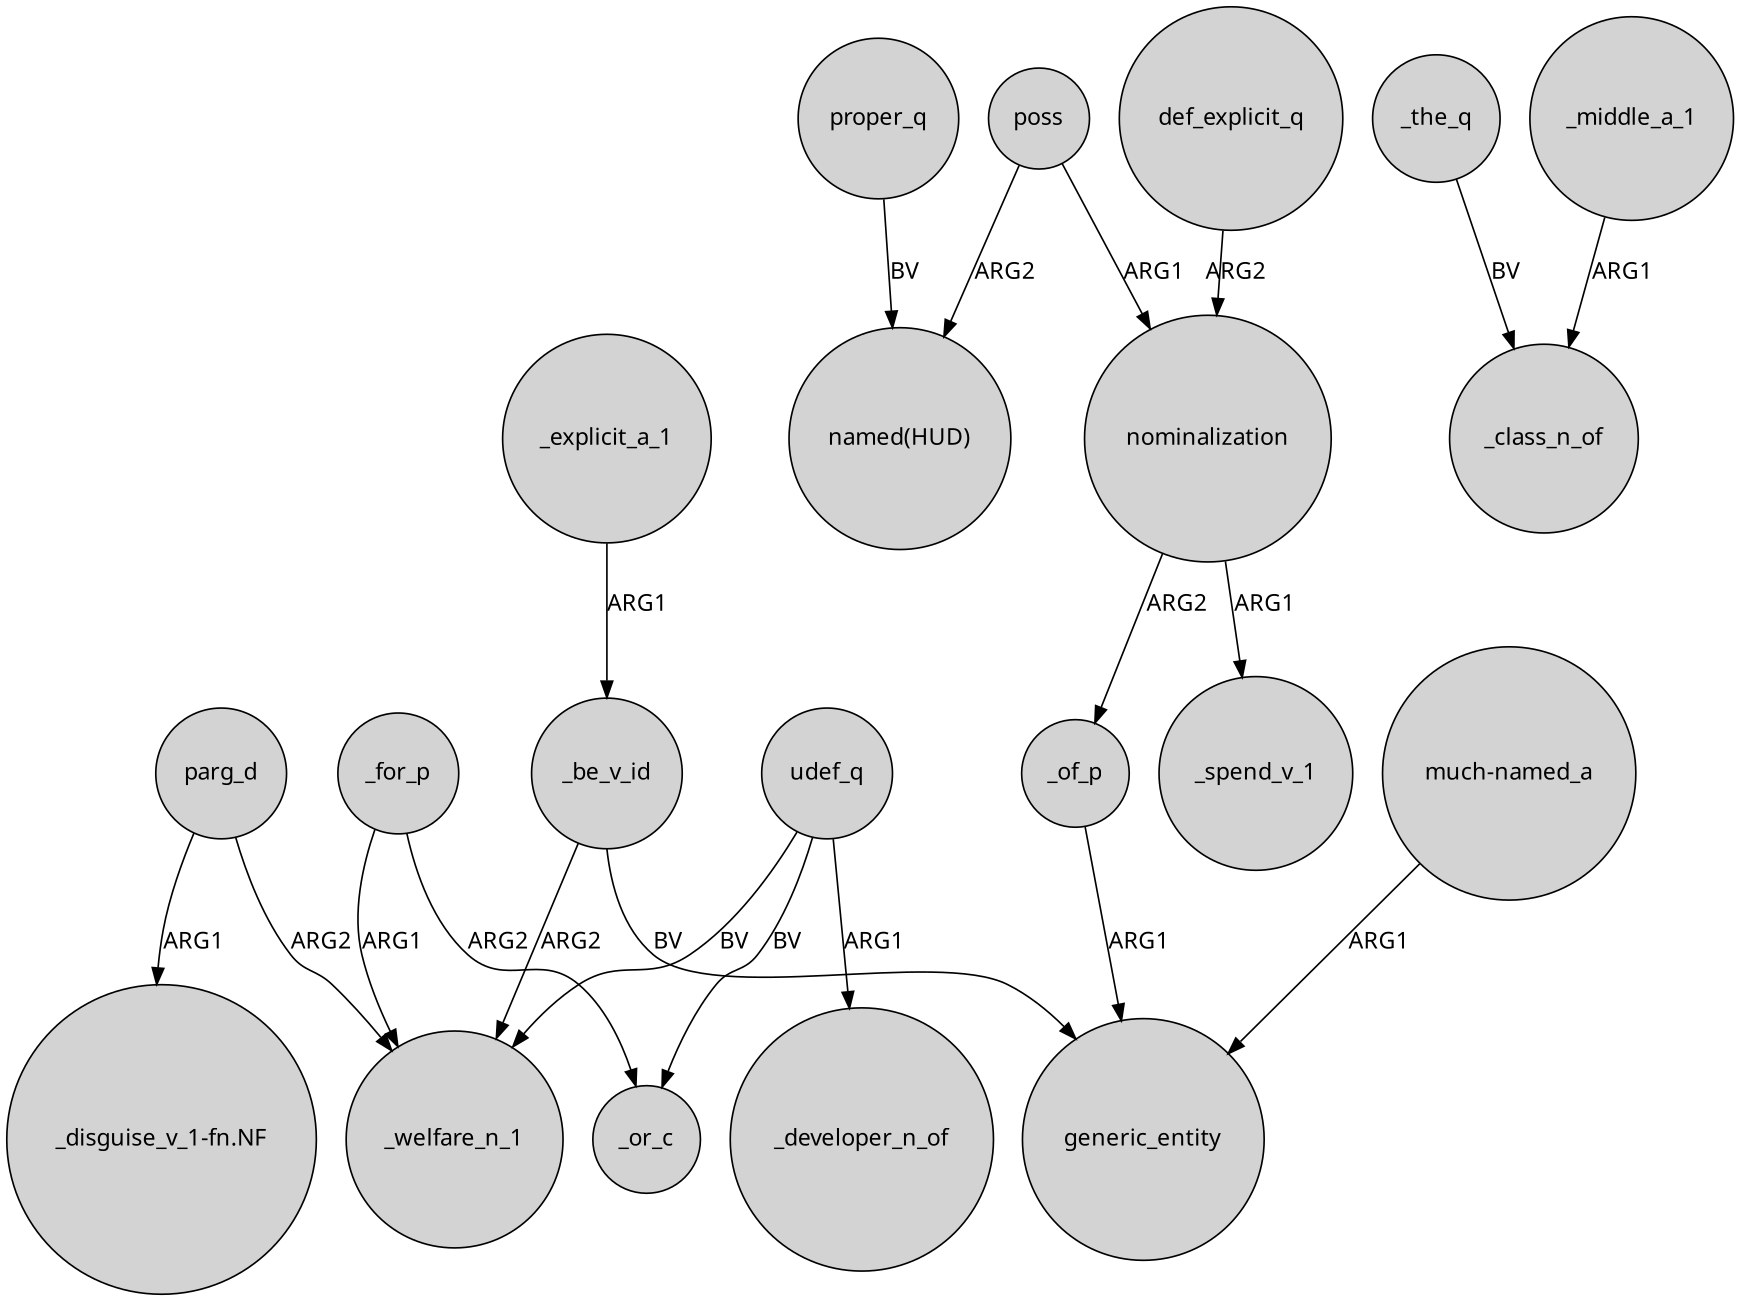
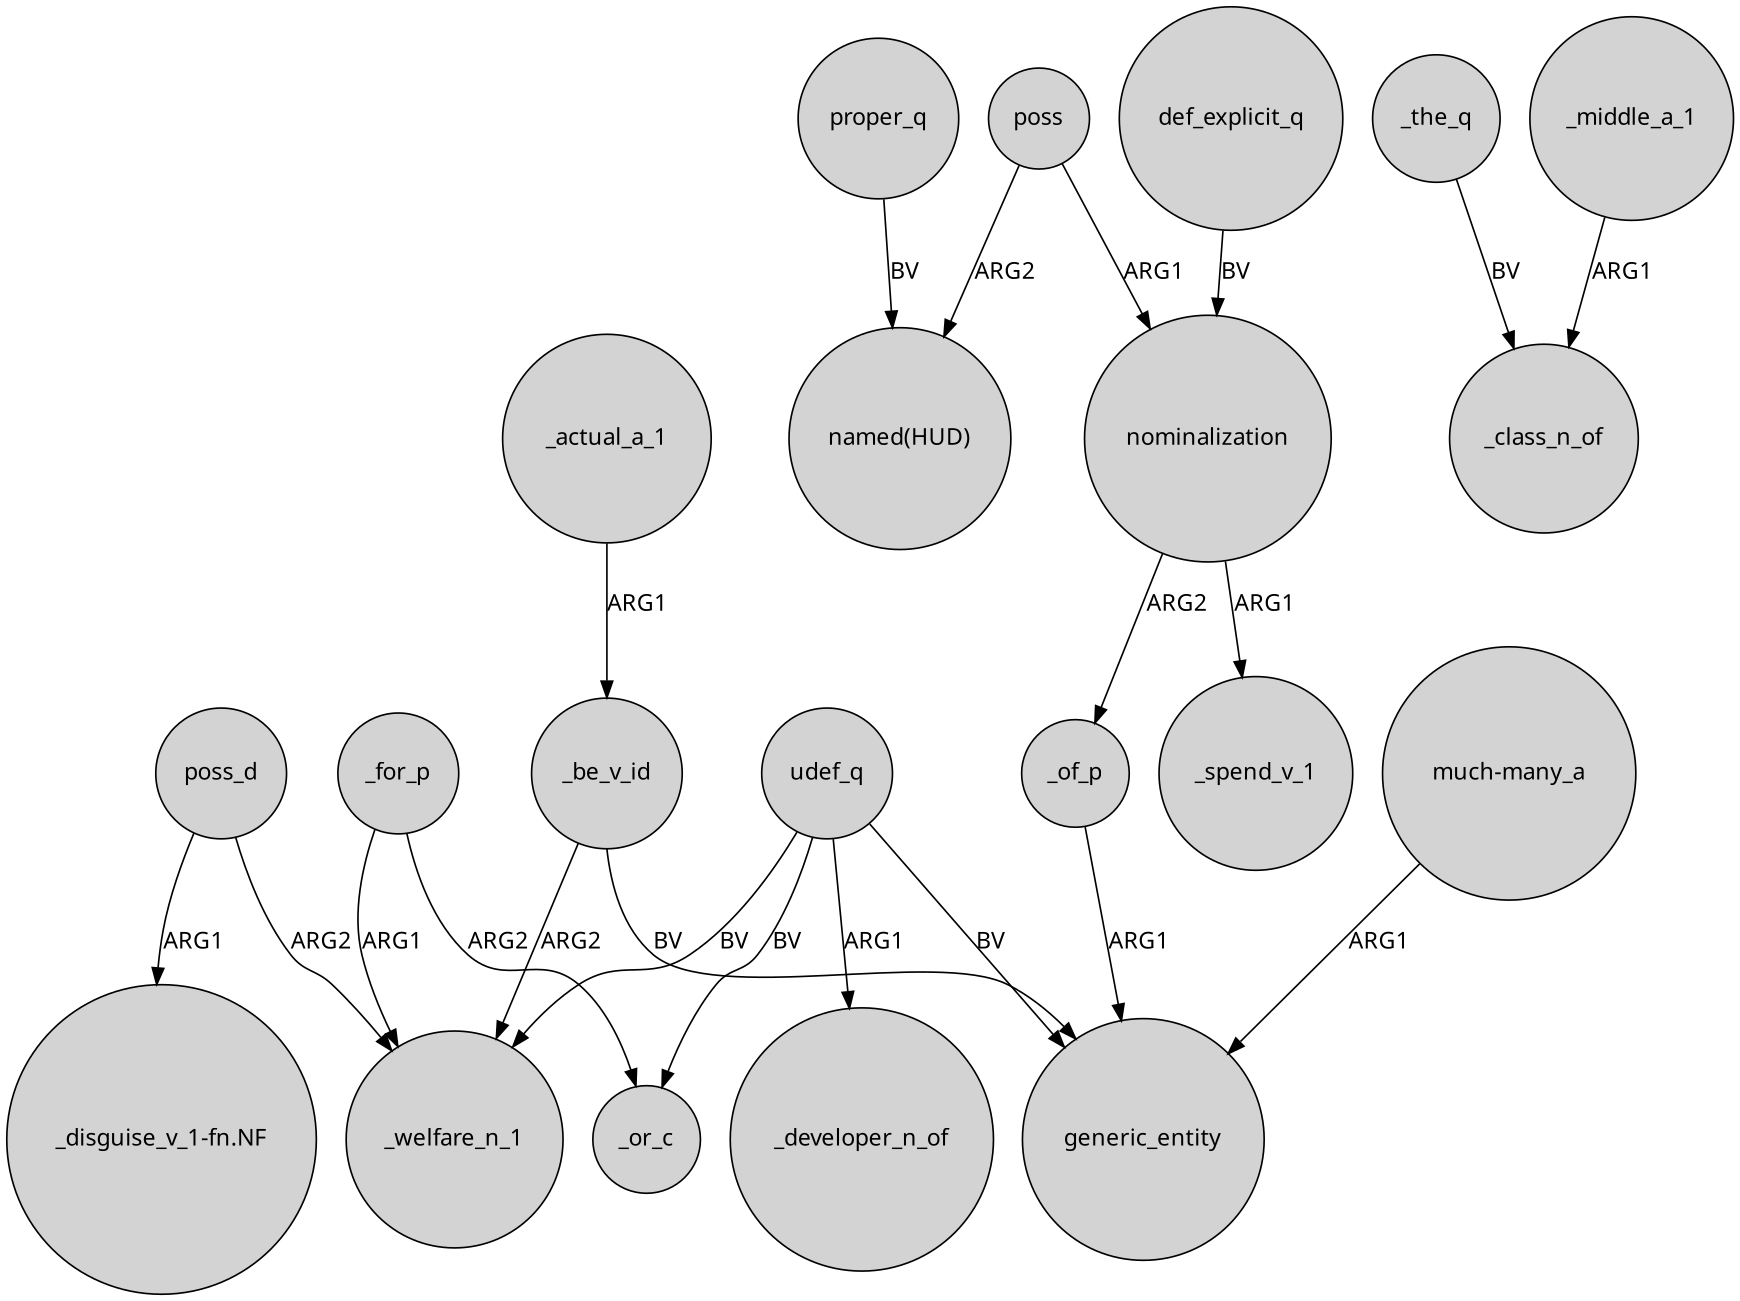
(1236, 273) -> (1236, 273)
(607, 439) -> (607, 439)
(221, 773) -> (221, 773)
(1509, 773) -> (1509, 773)
none -> (962, 929)
